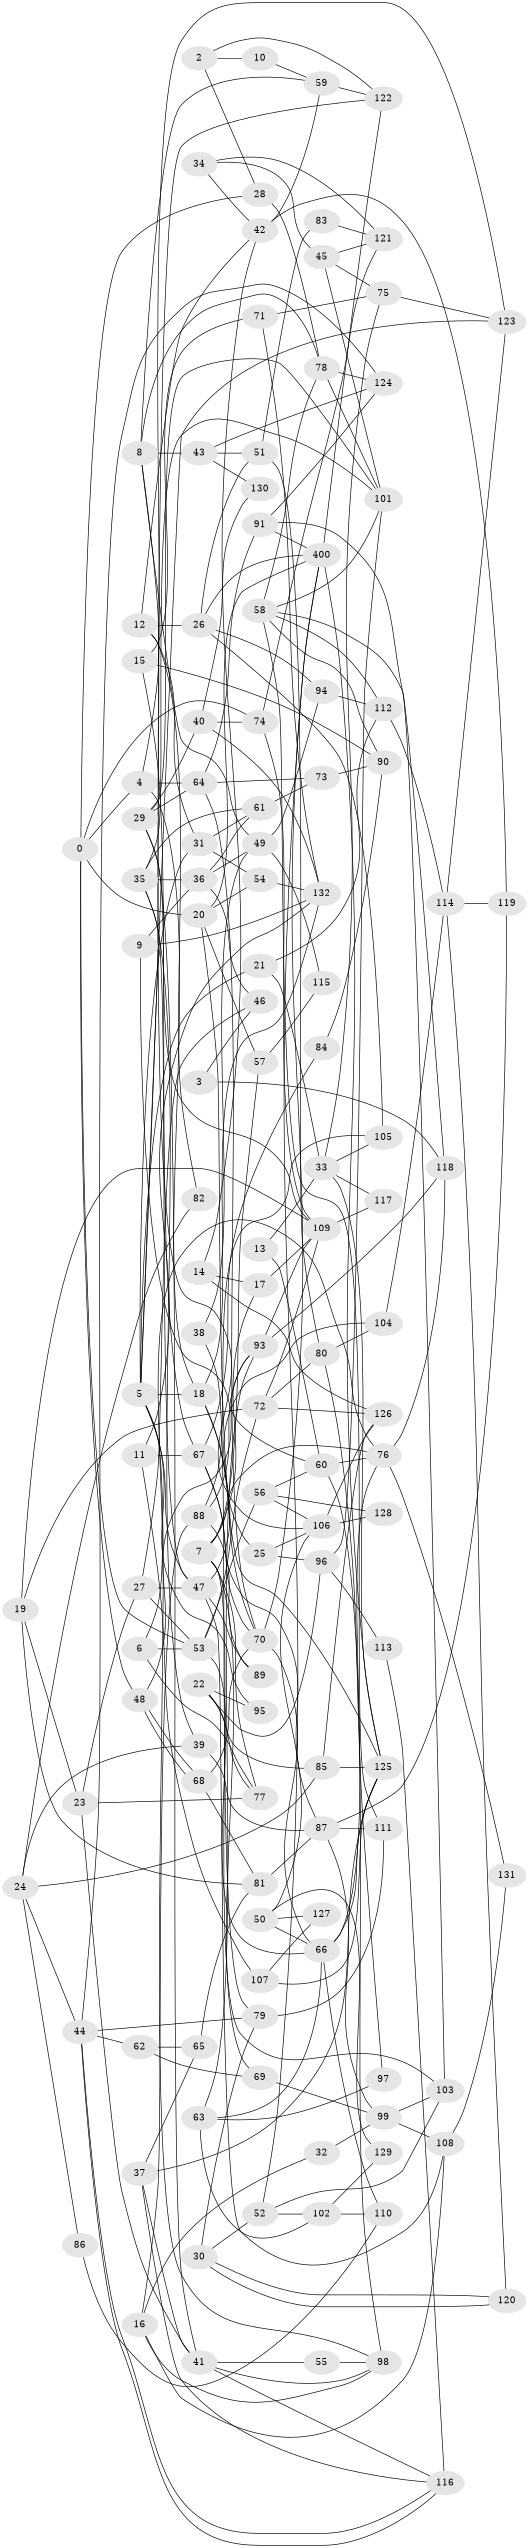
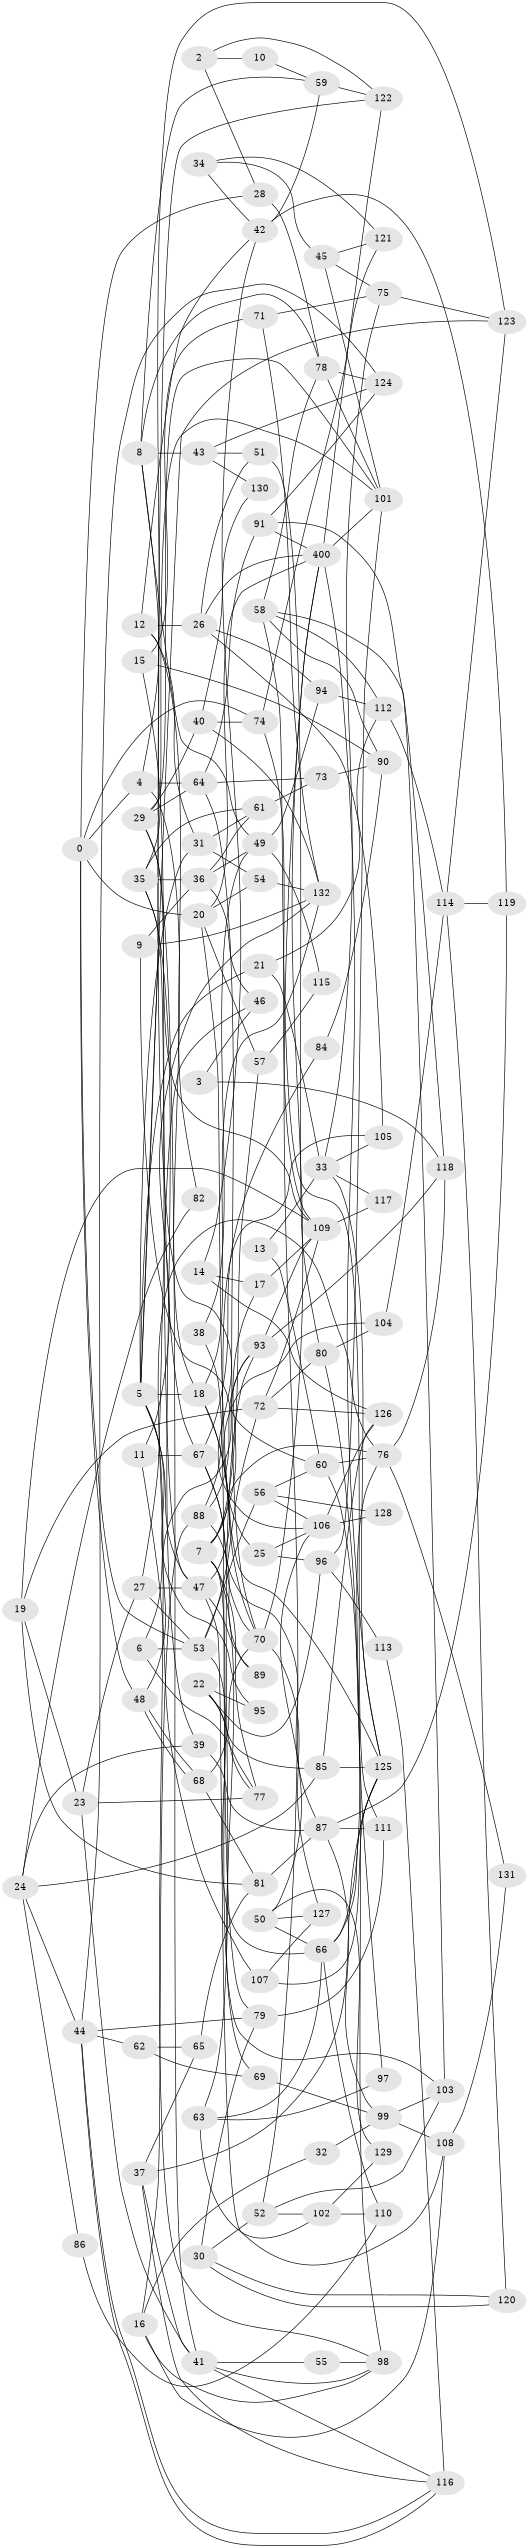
(322, 221) -> none
(341, 573) -> (354, 526)
(291, 1795) -> (302, 1839)
